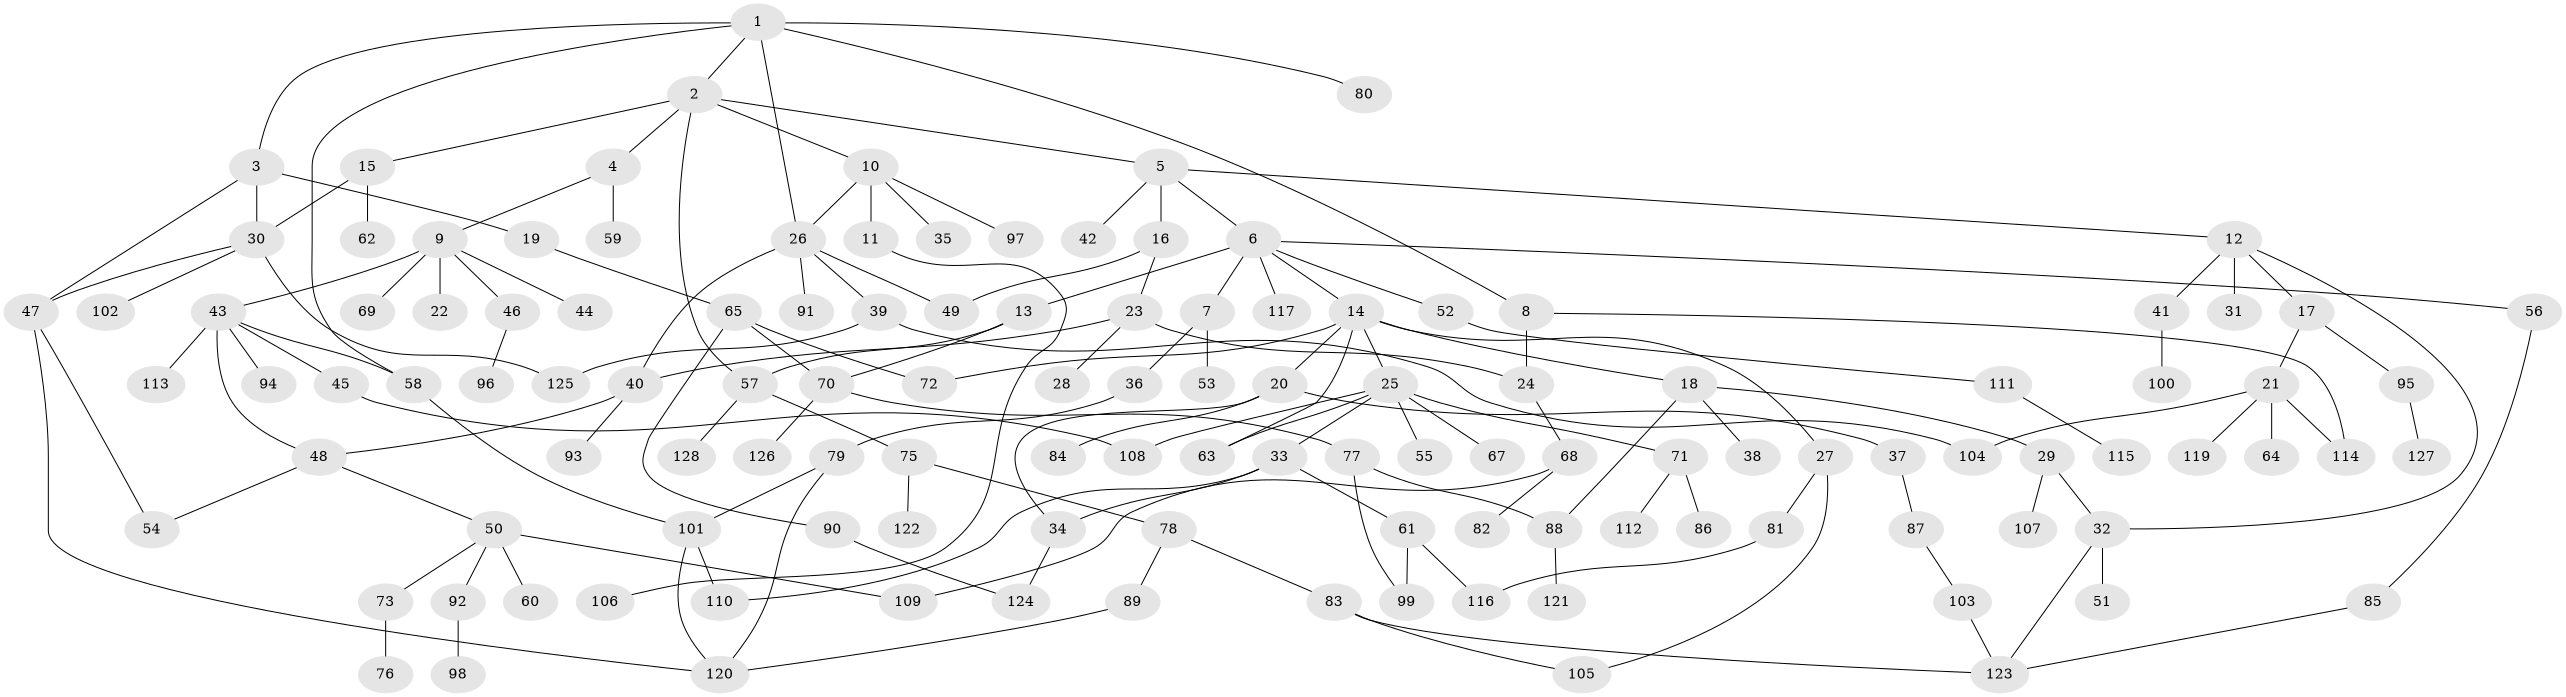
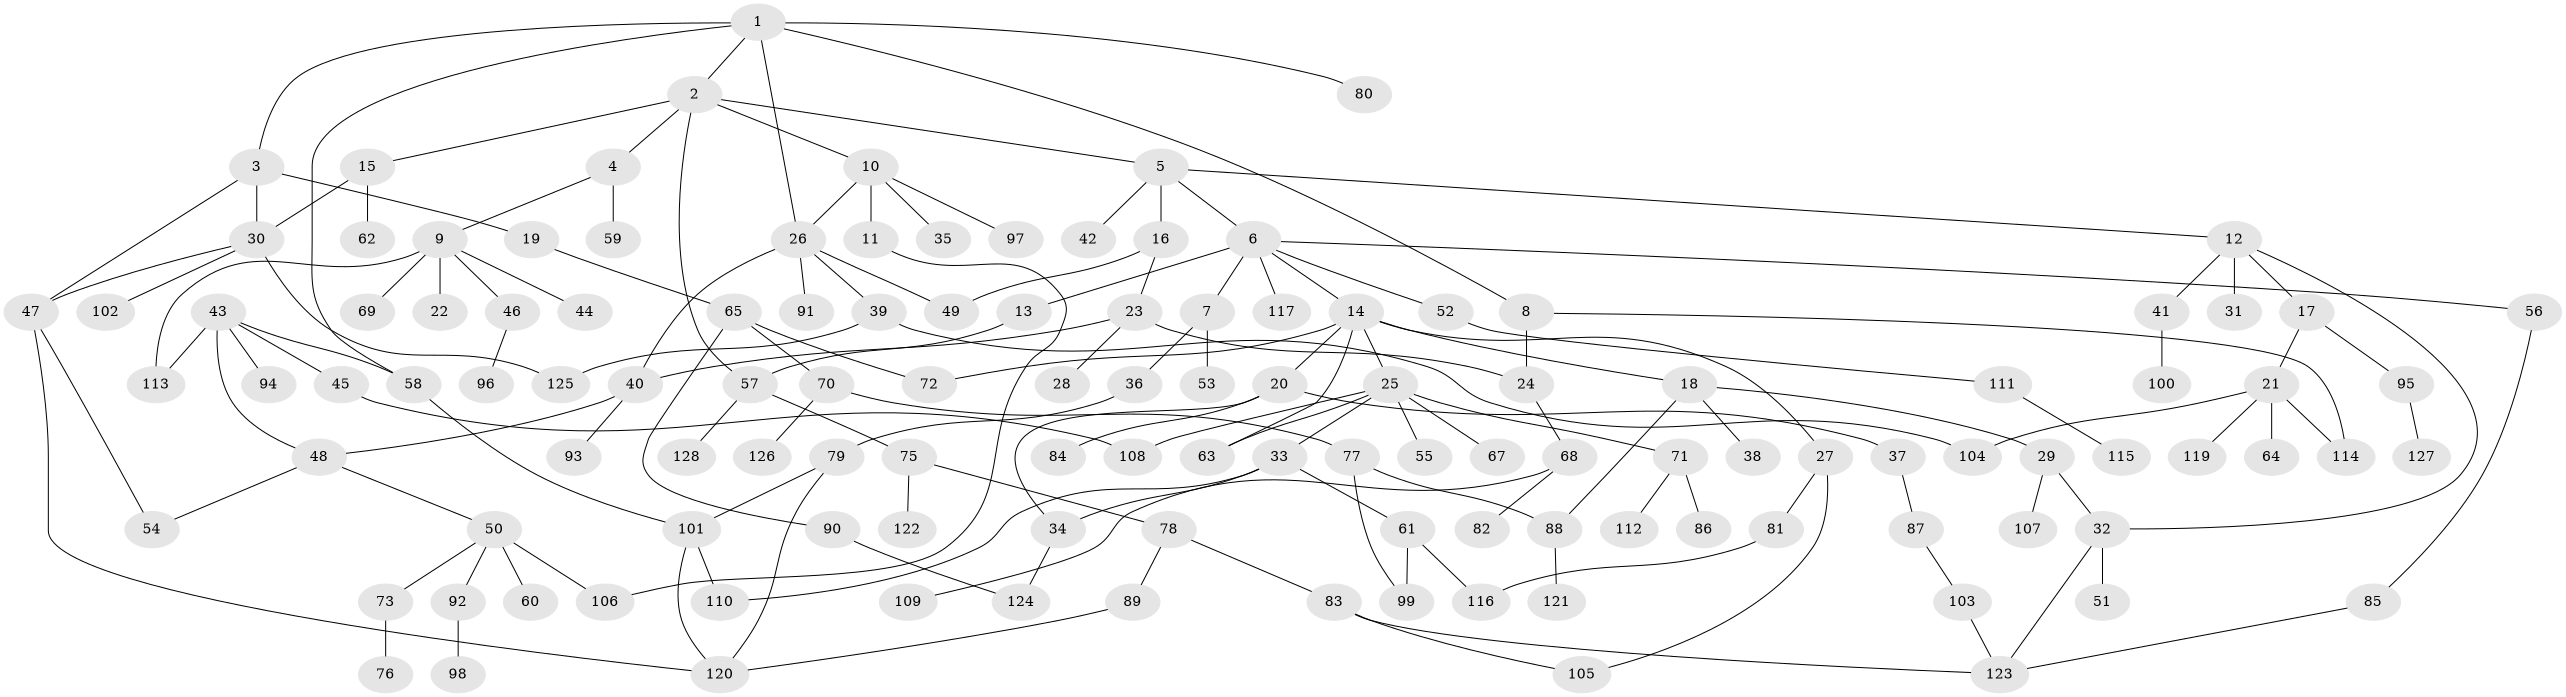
(332, 281) -> (258, 262)
(928, 352) -> none
(692, 564) -> (550, 566)
